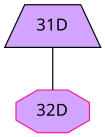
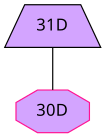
(53, 111) -> (53, 111)
